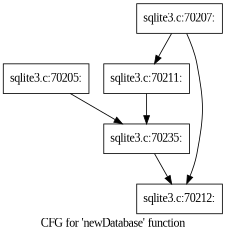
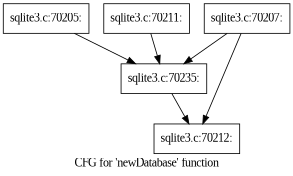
(165, 45) -> (209, 46)
